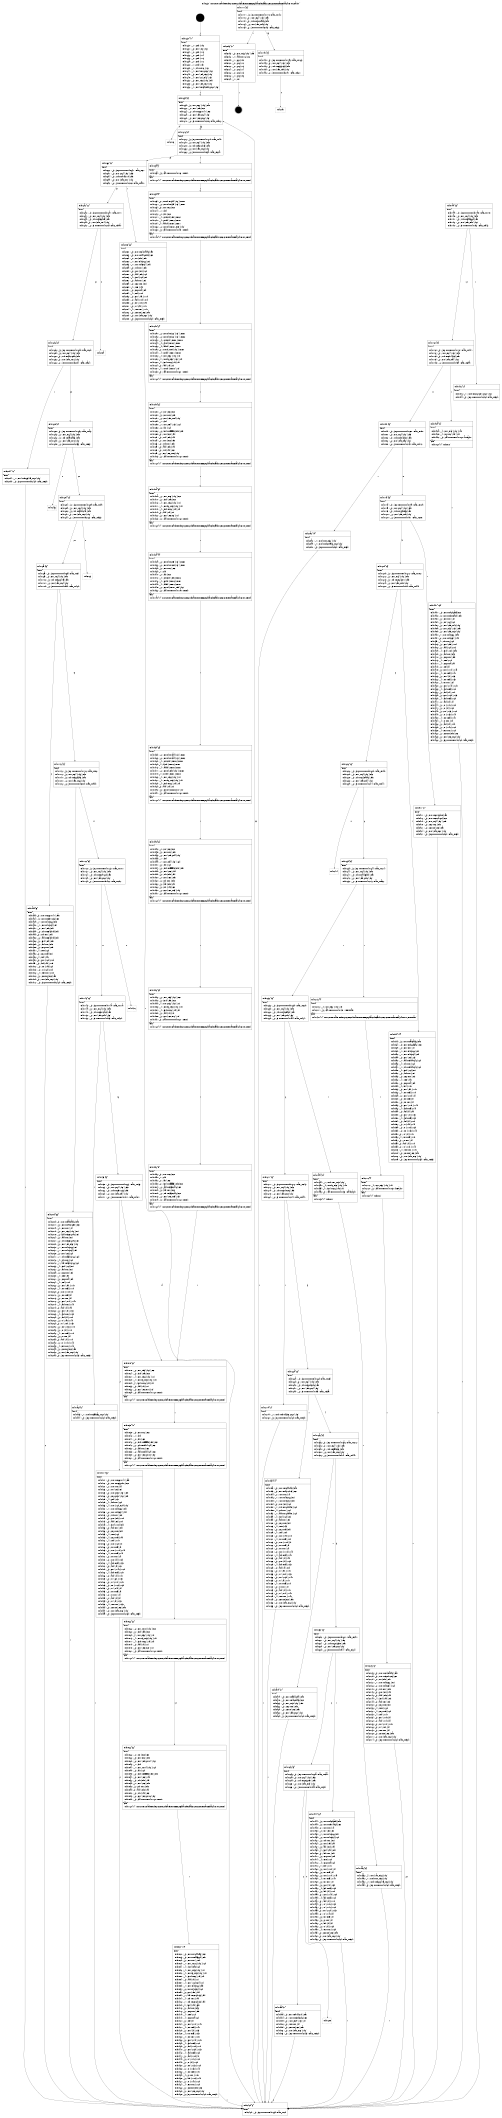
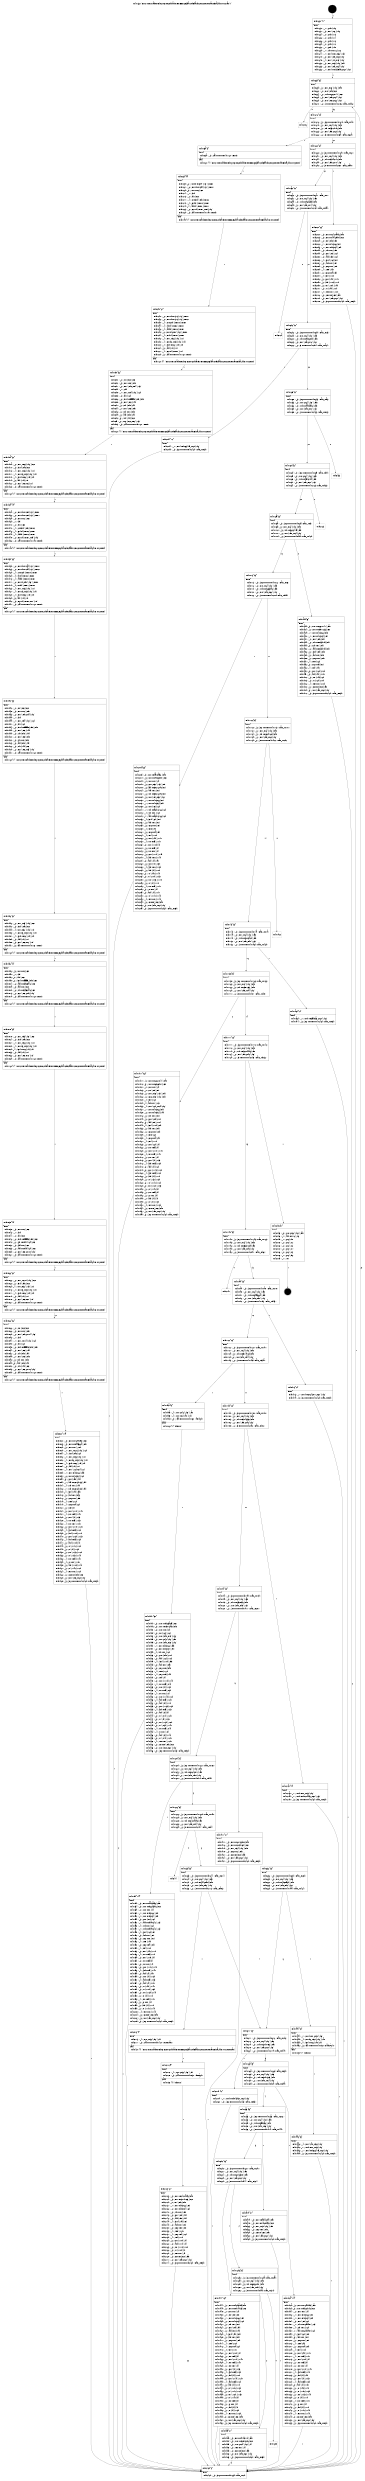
(325, 940) -> (234, 1960)
none -> (251, 1267)
(137, 1281) -> (246, 1016)
